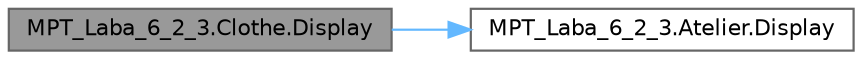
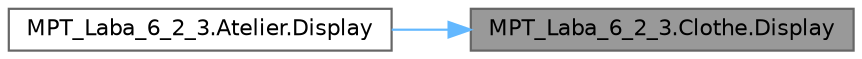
(420, 30) -> (420, 30)
